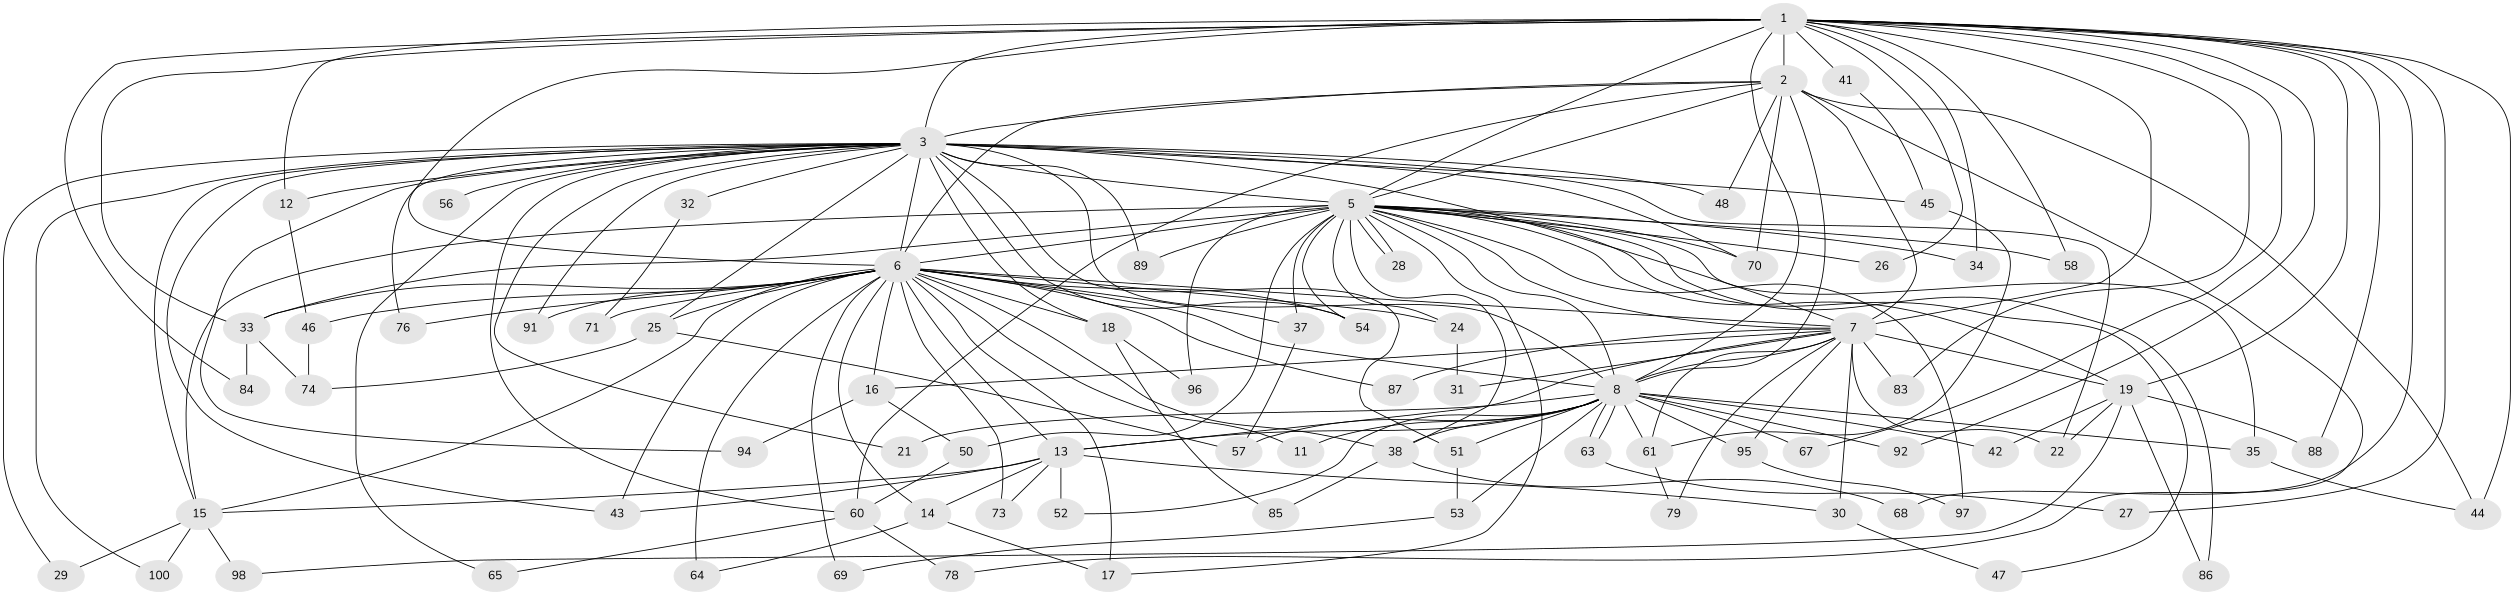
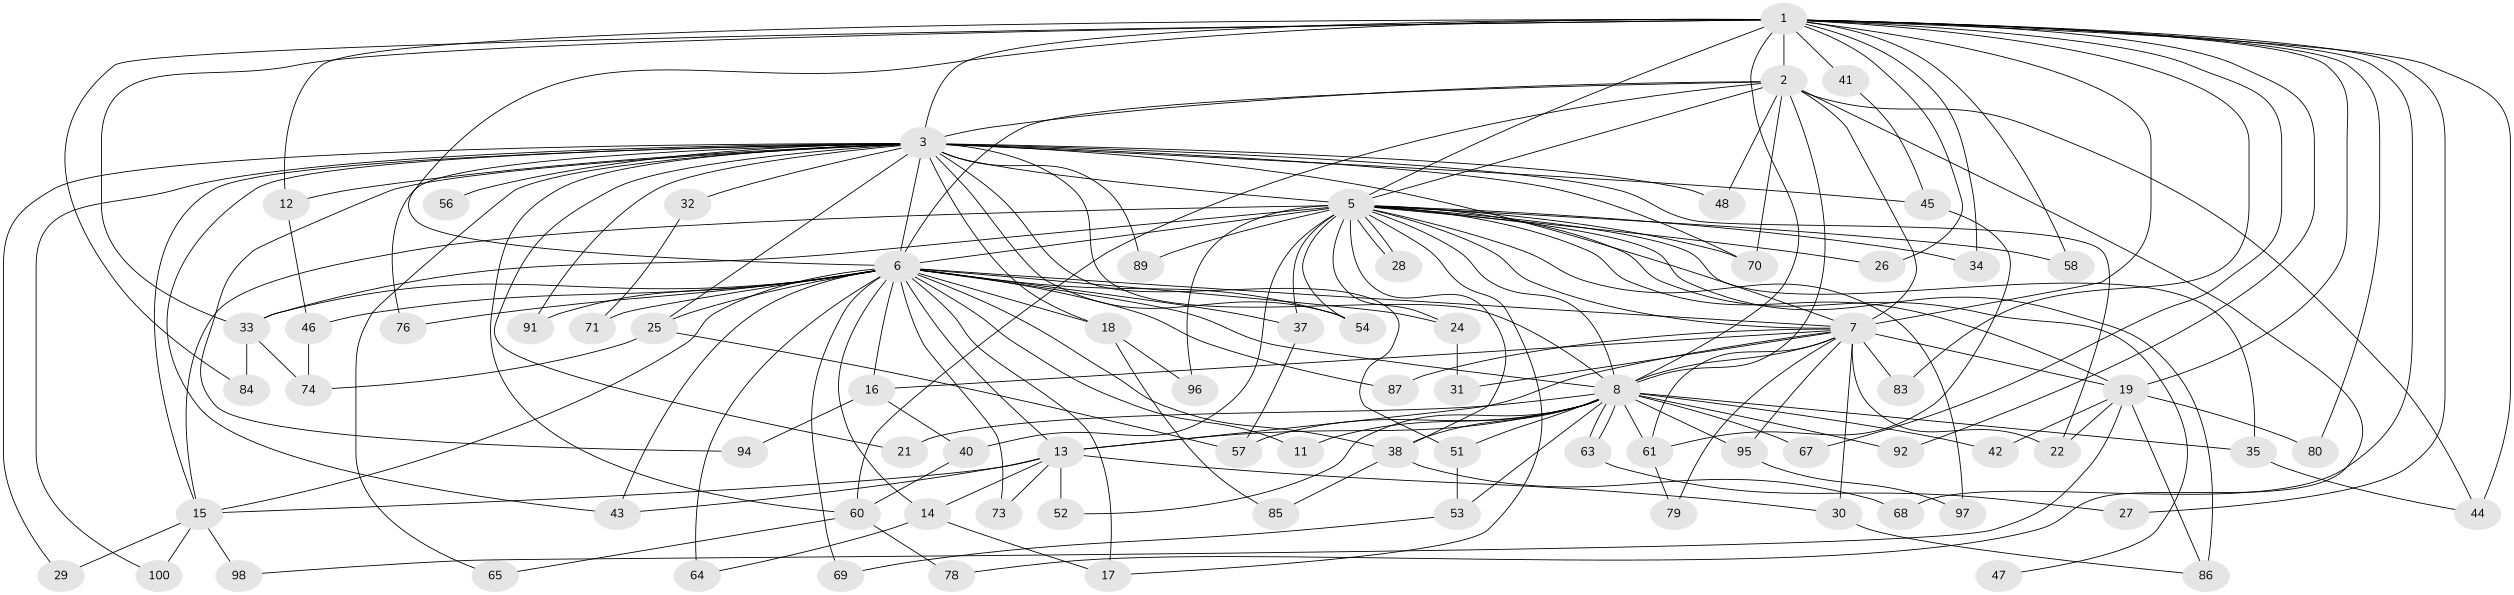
(966, 452) -> (966, 452)
(2315, 452) -> (2315, 452)
(1905, 543) -> (2019, 555)
